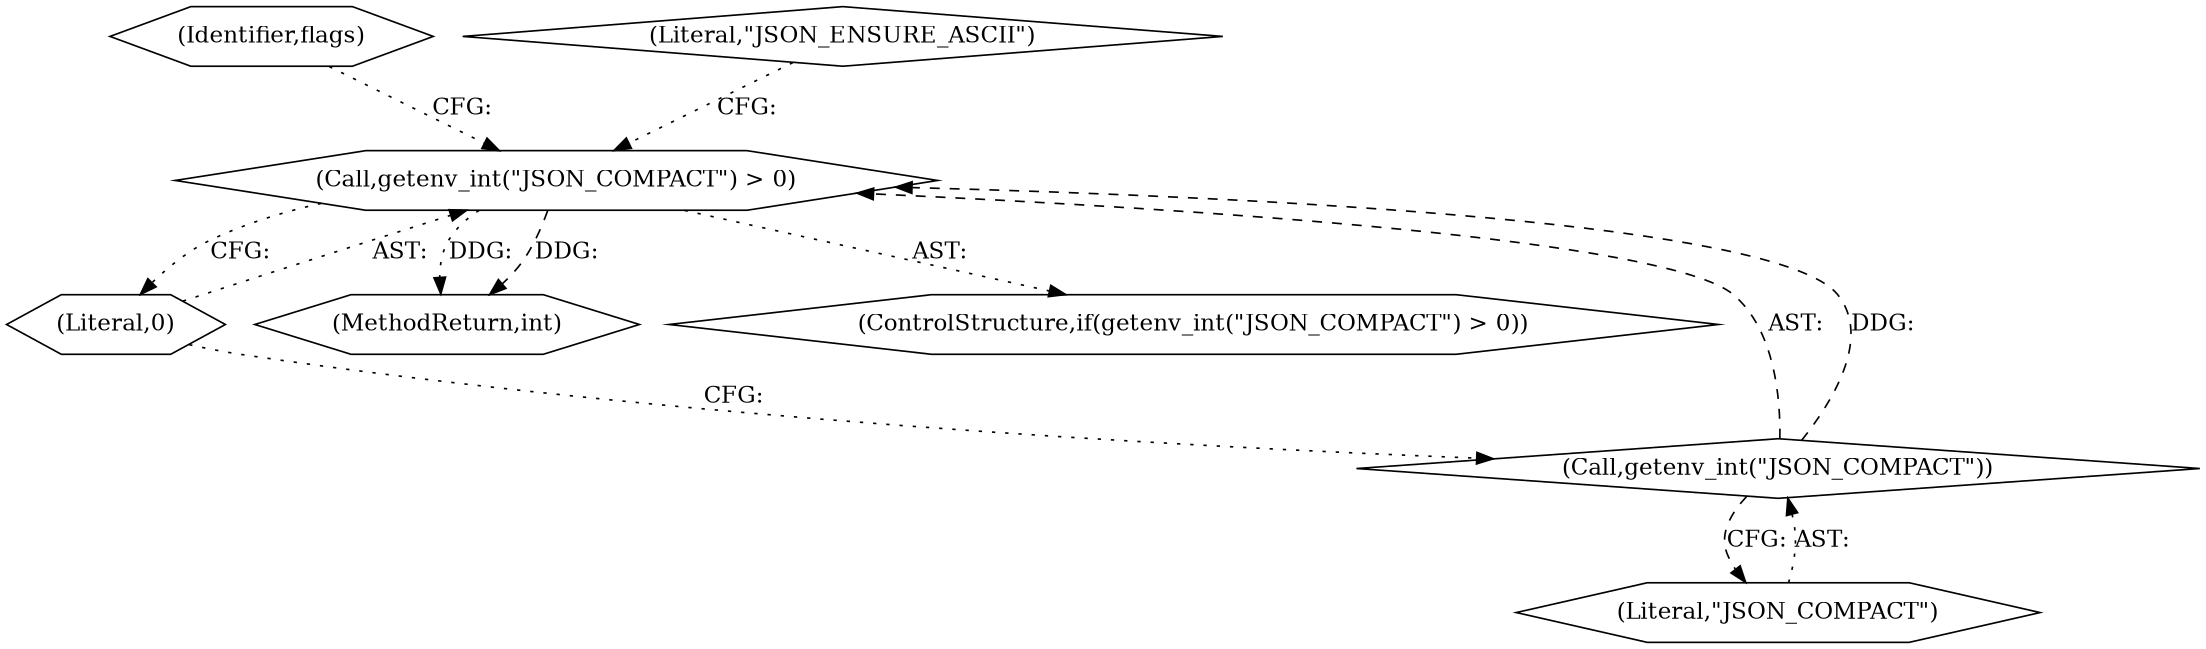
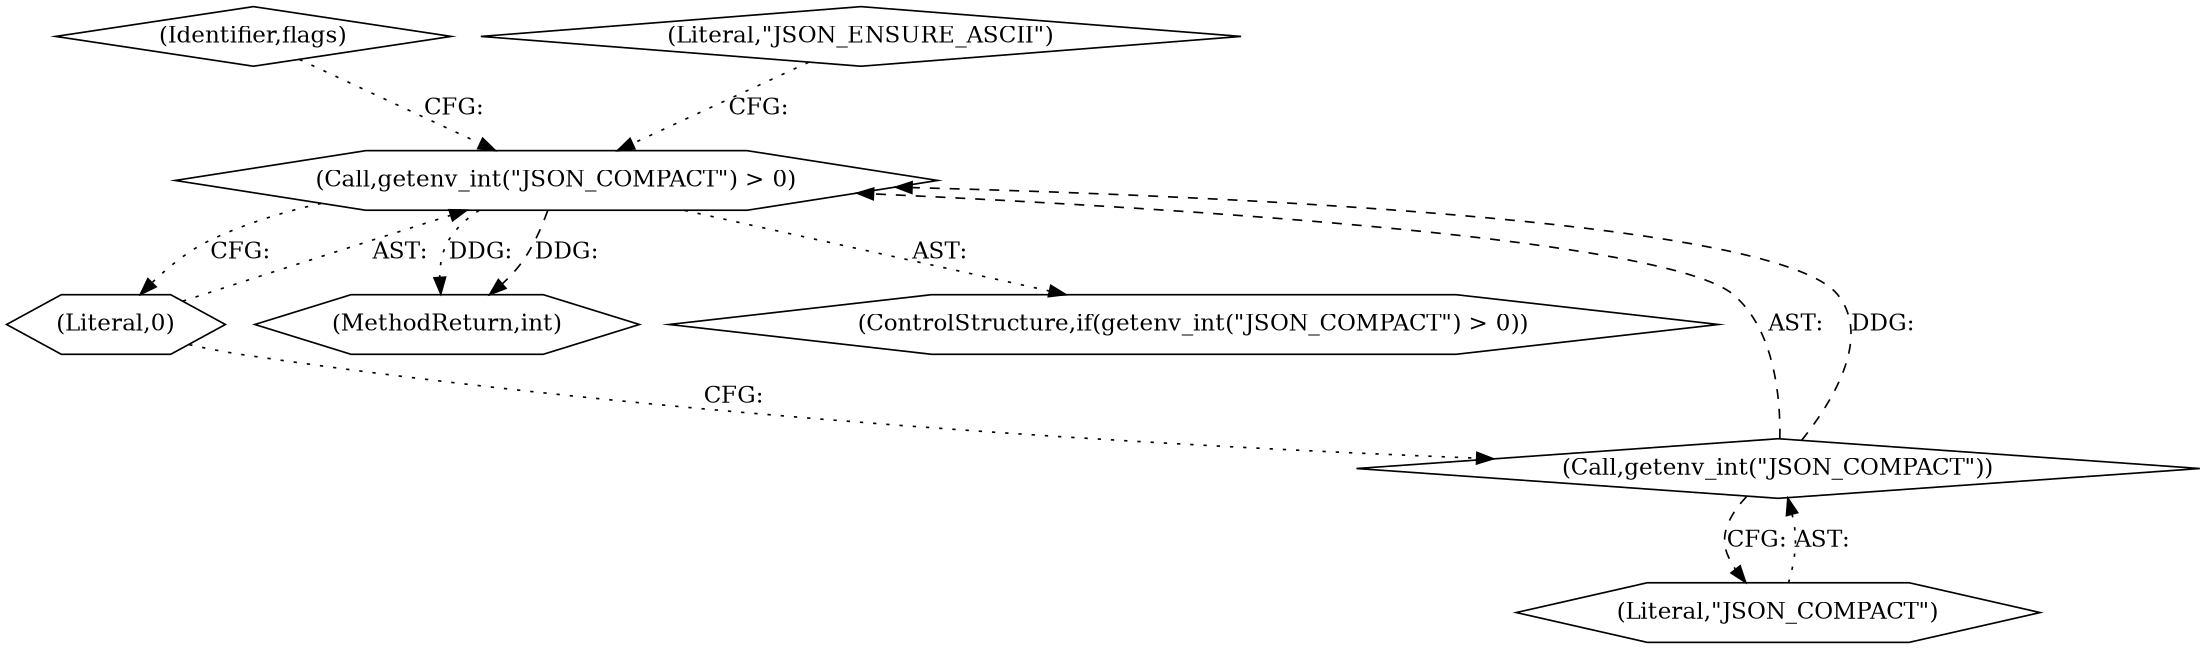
(272, 36) -> (253, 36)
